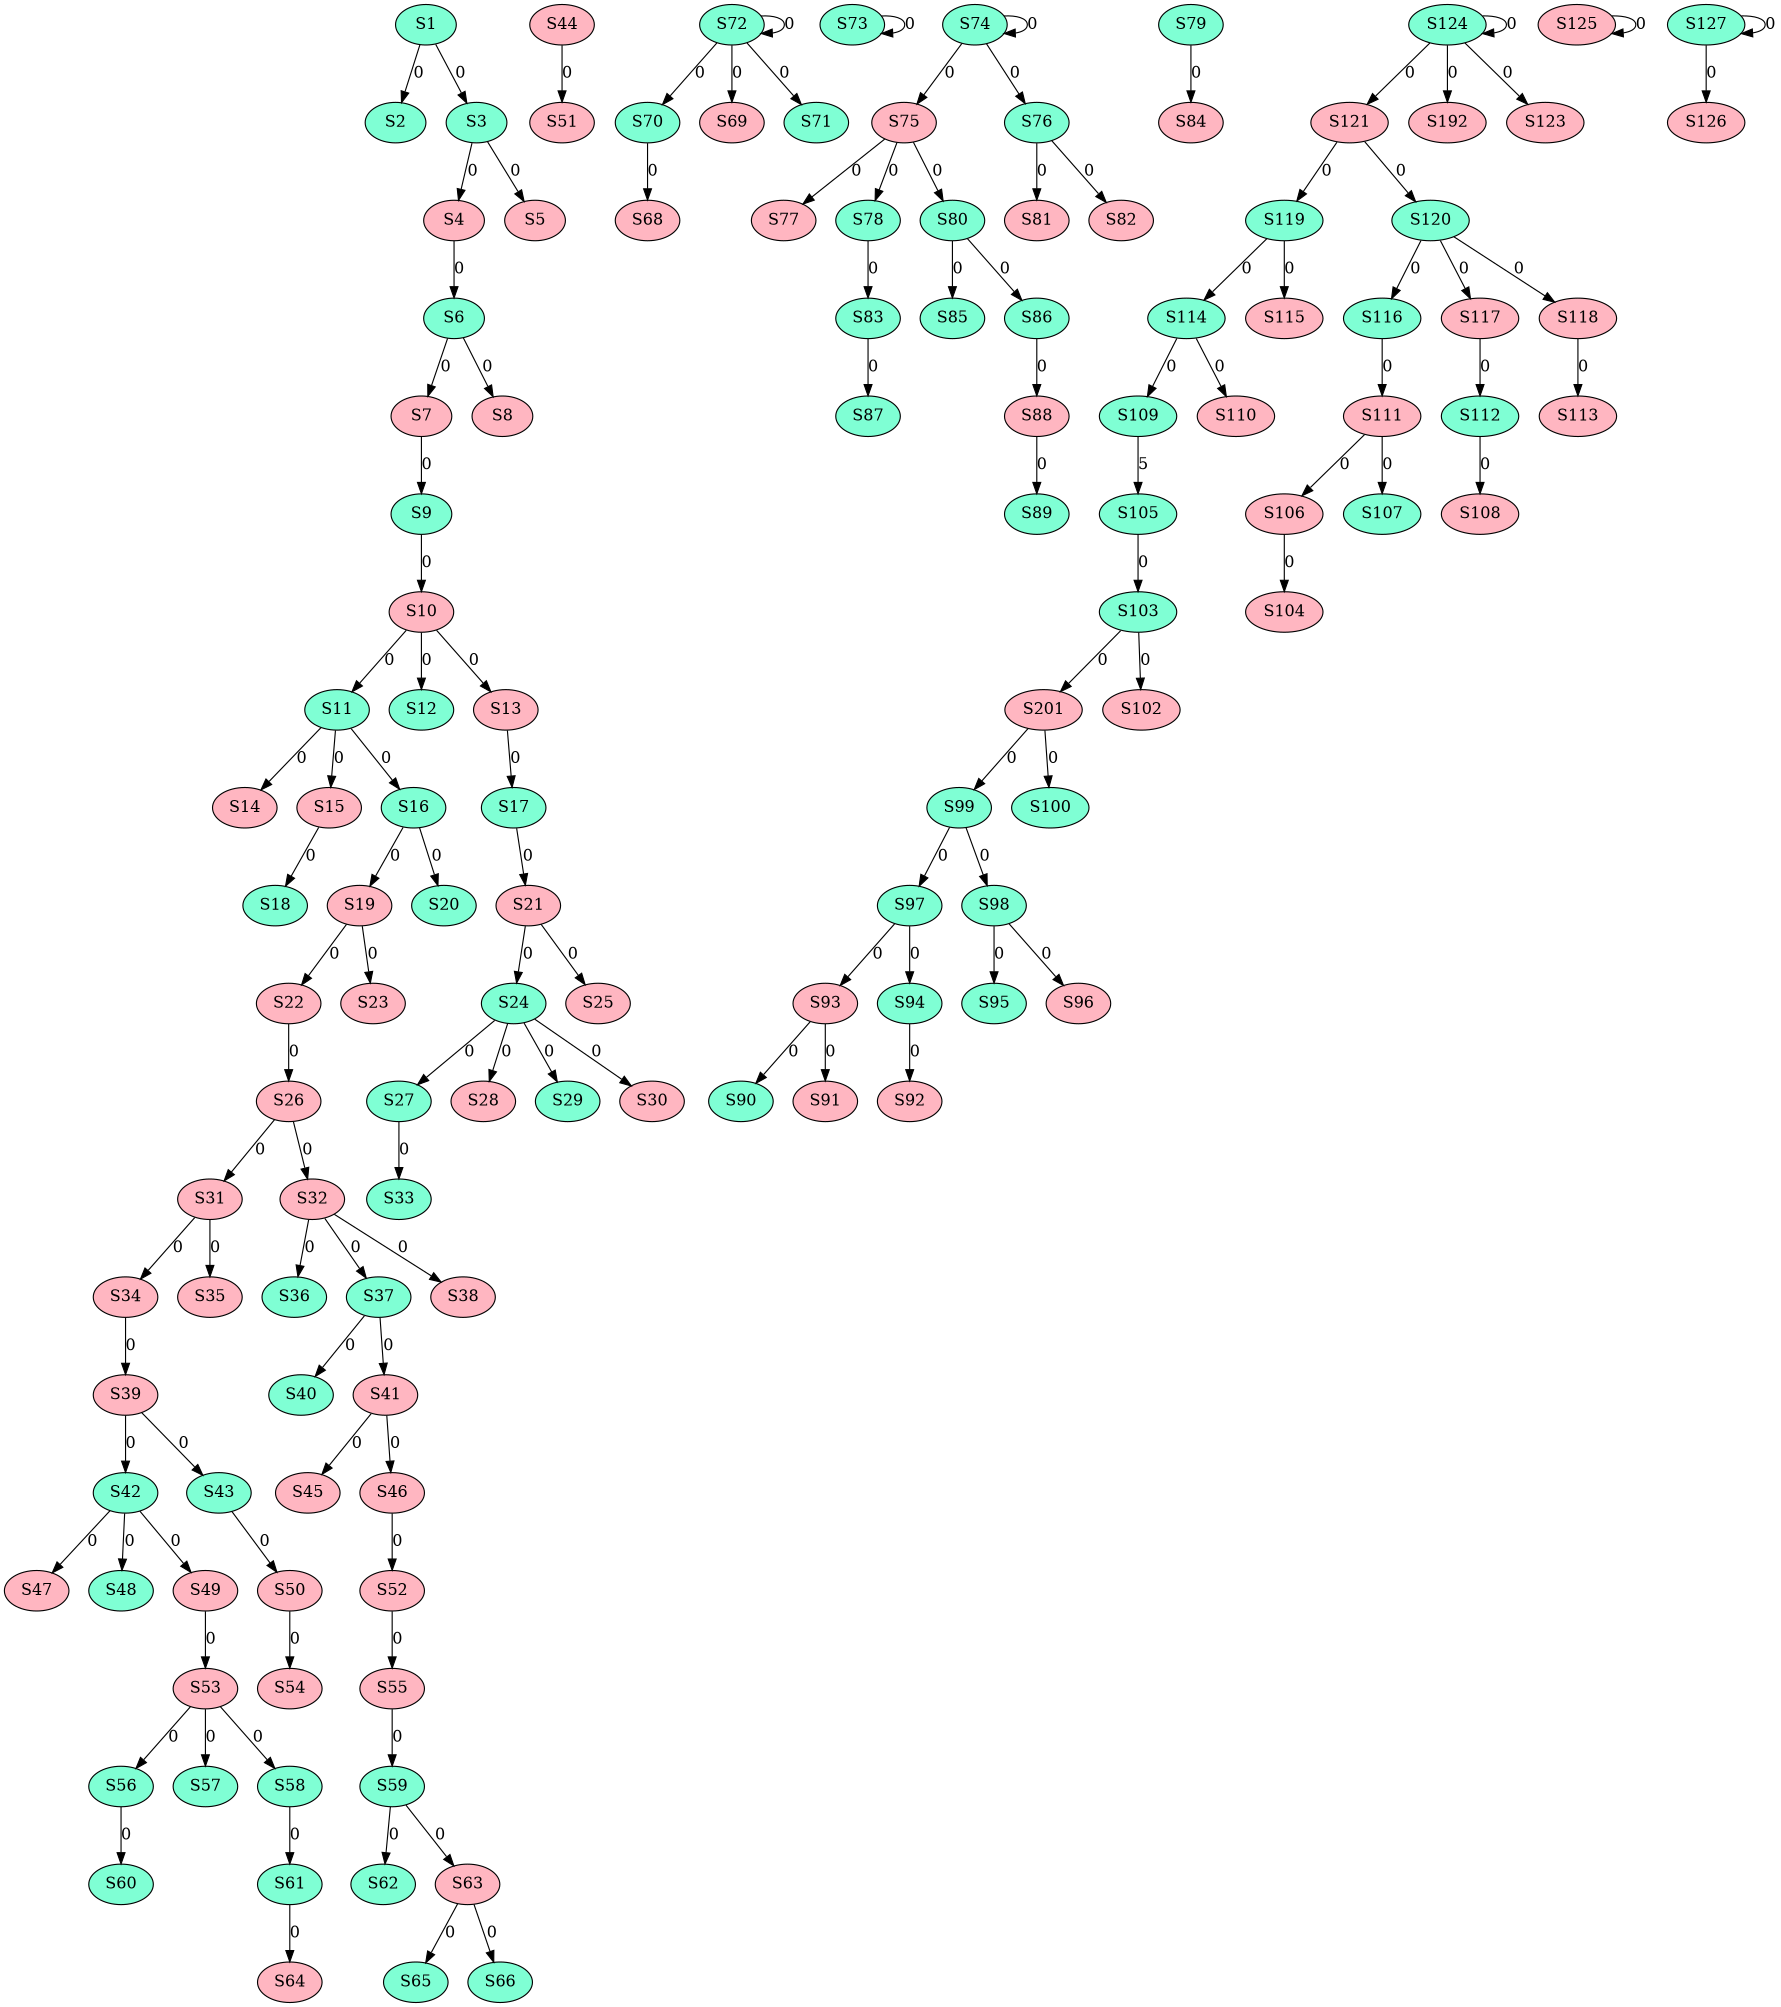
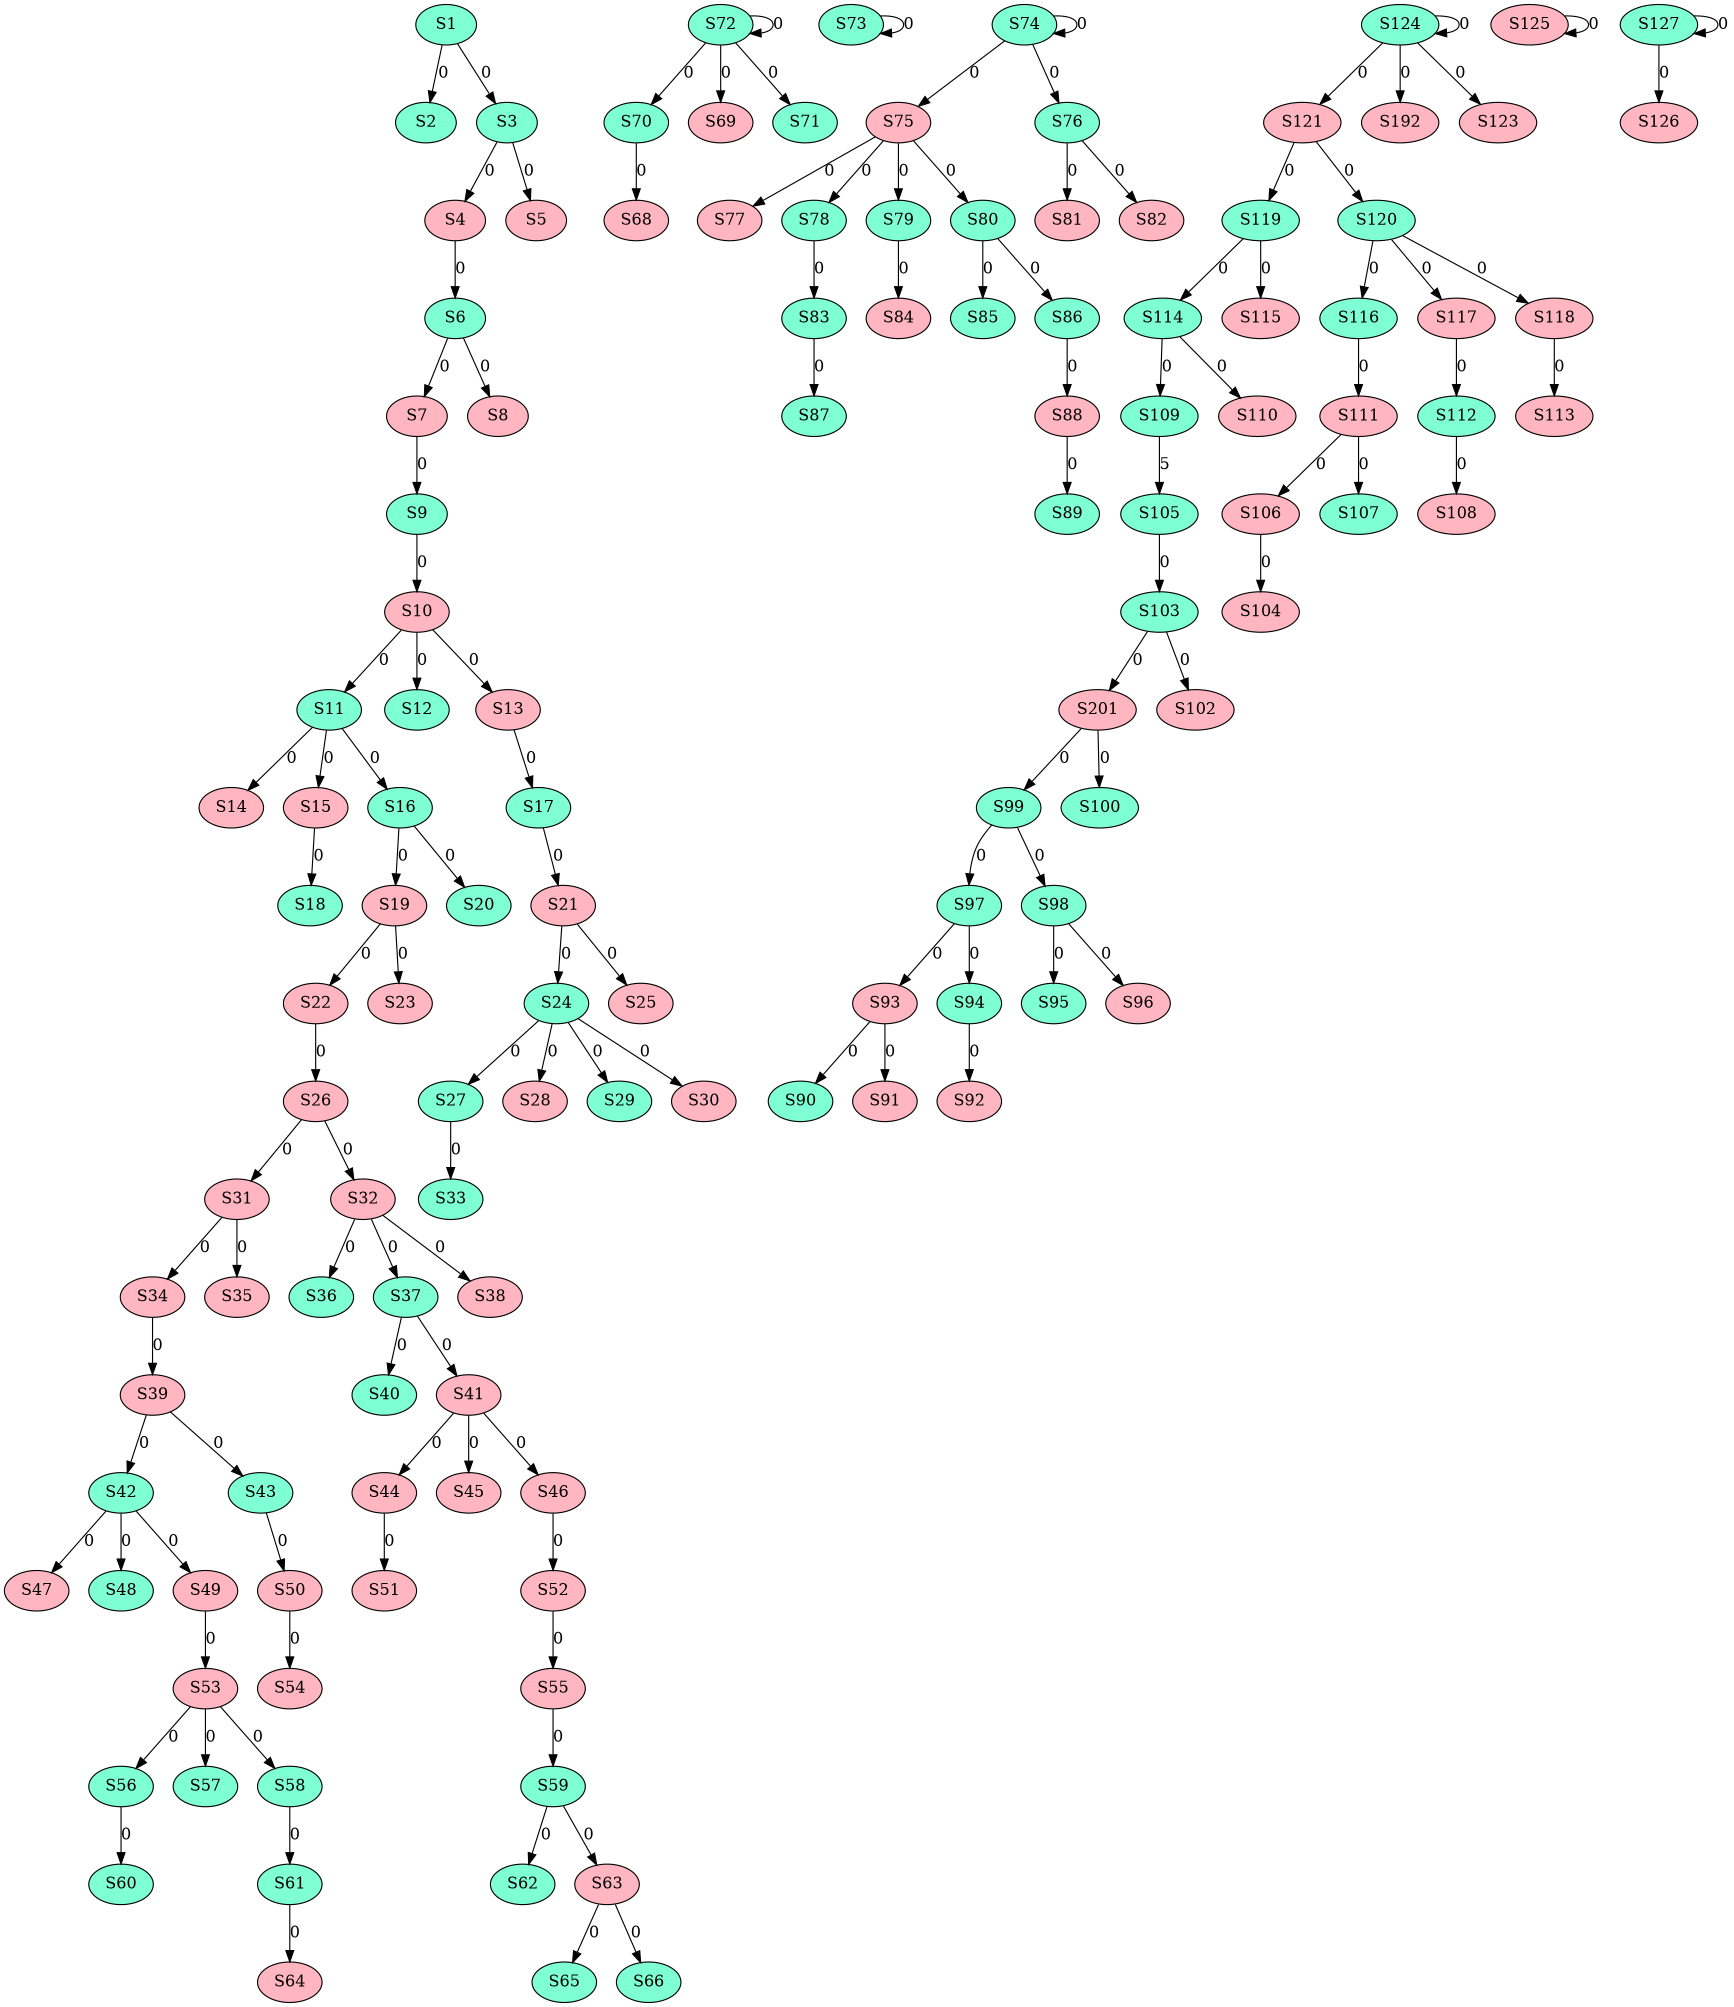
none -> (898, 166)
none -> (430, 1440)
